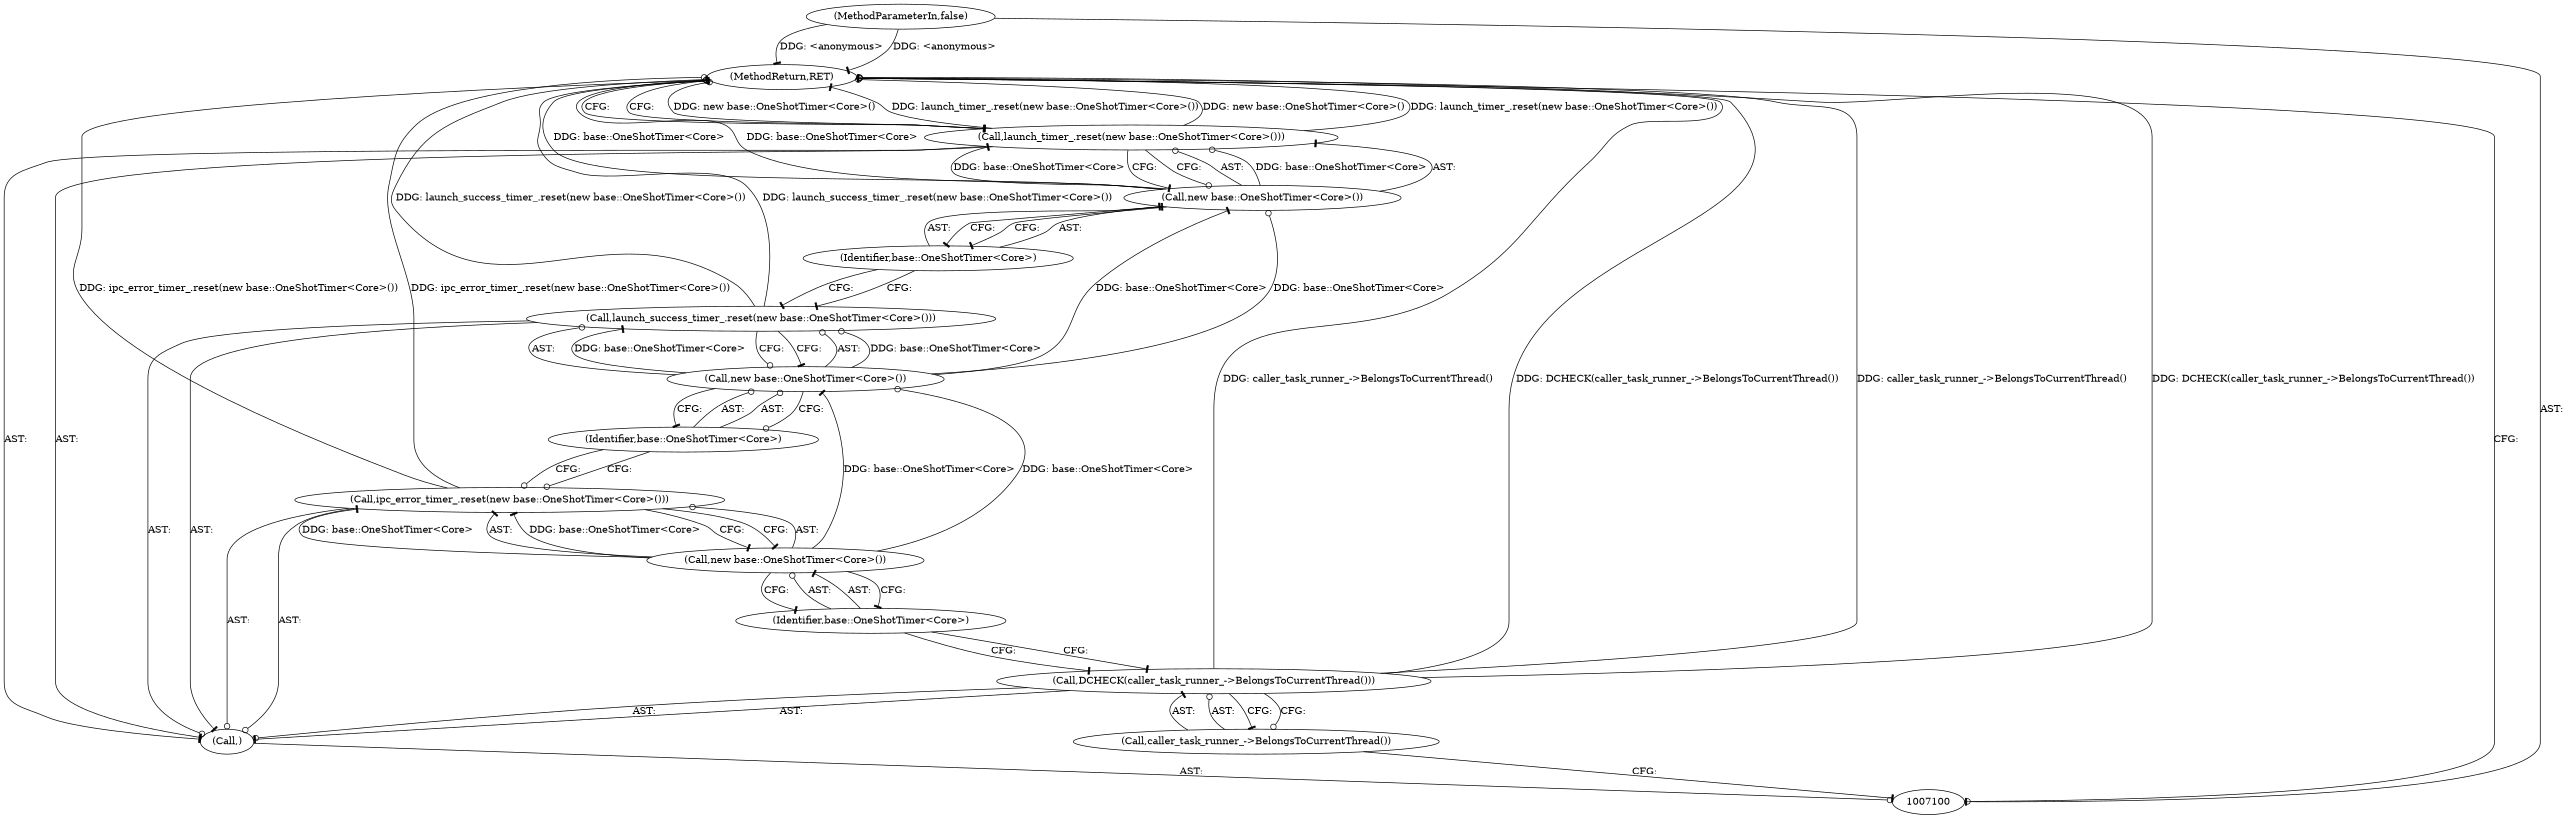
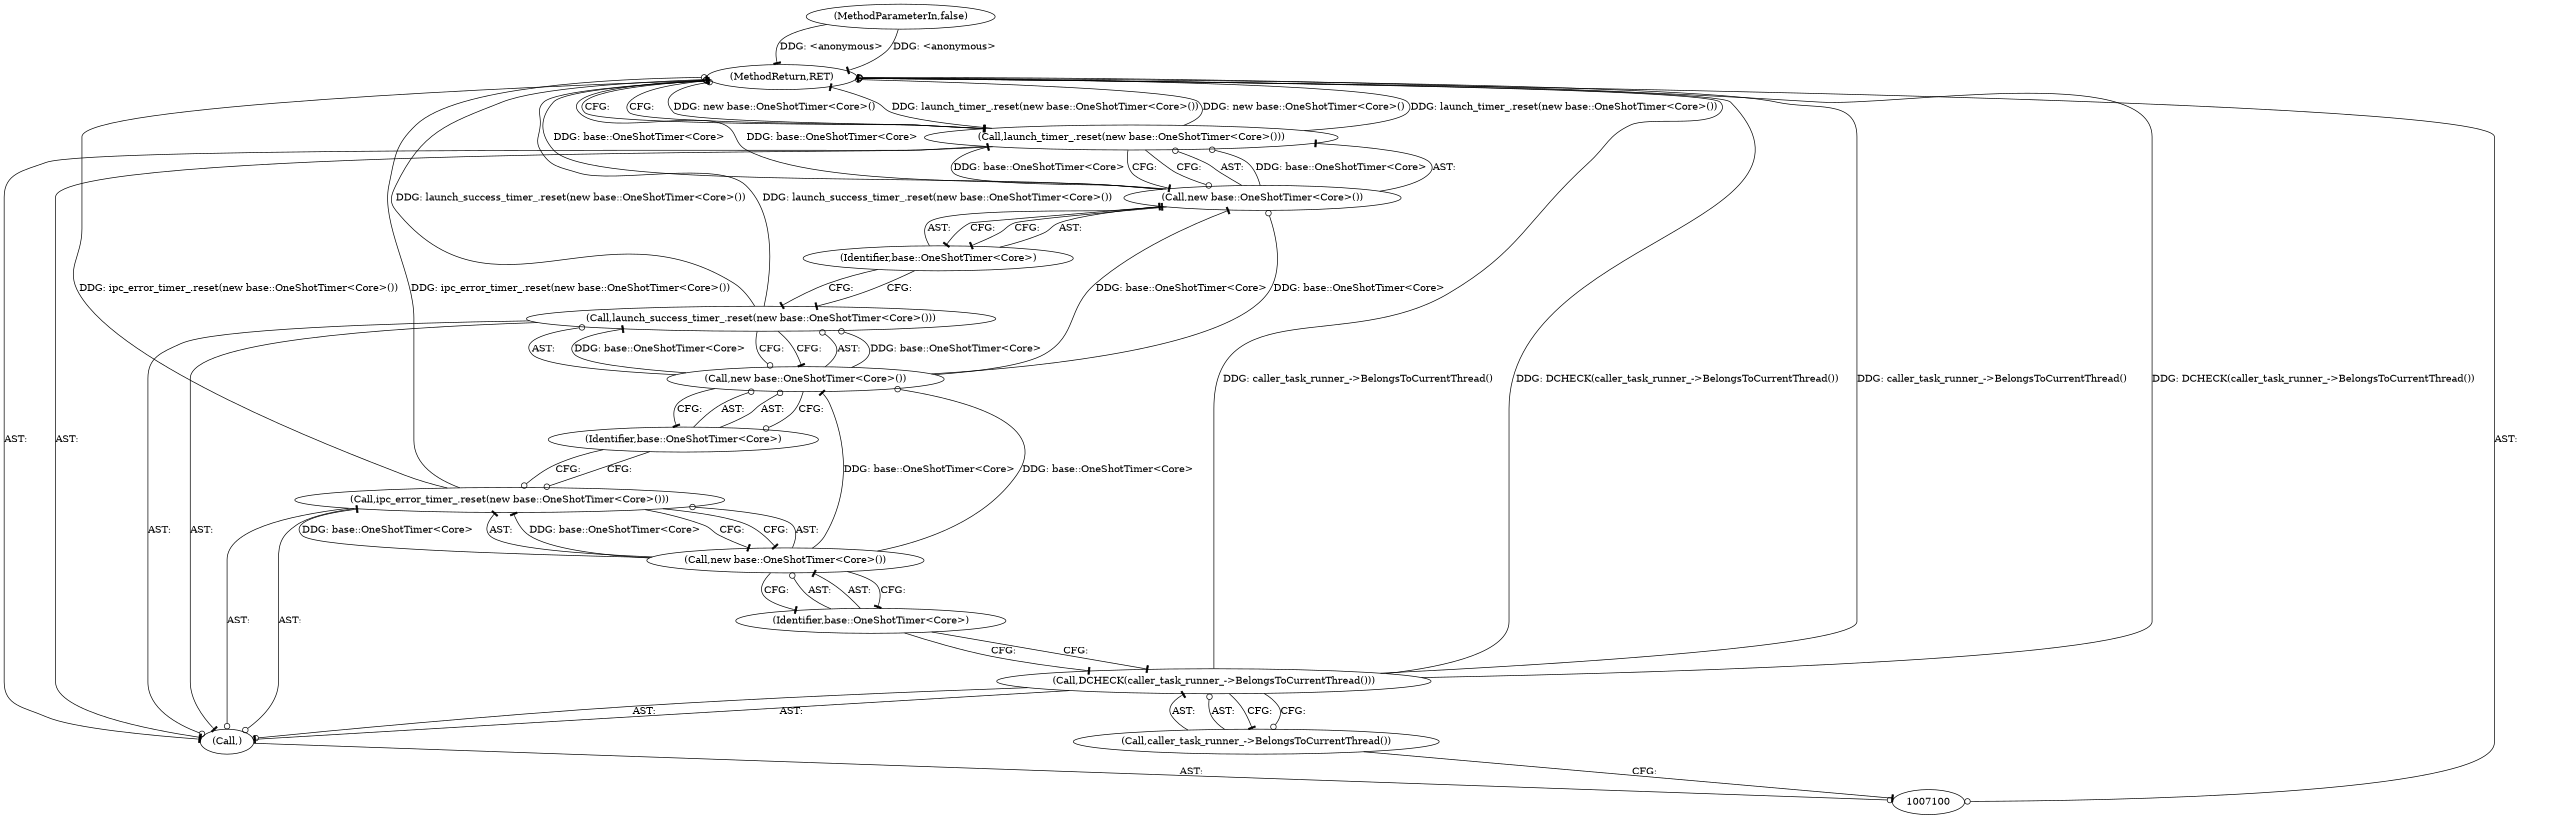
(2393, 55) -> none
(2508, 440) -> (2508, 440)
